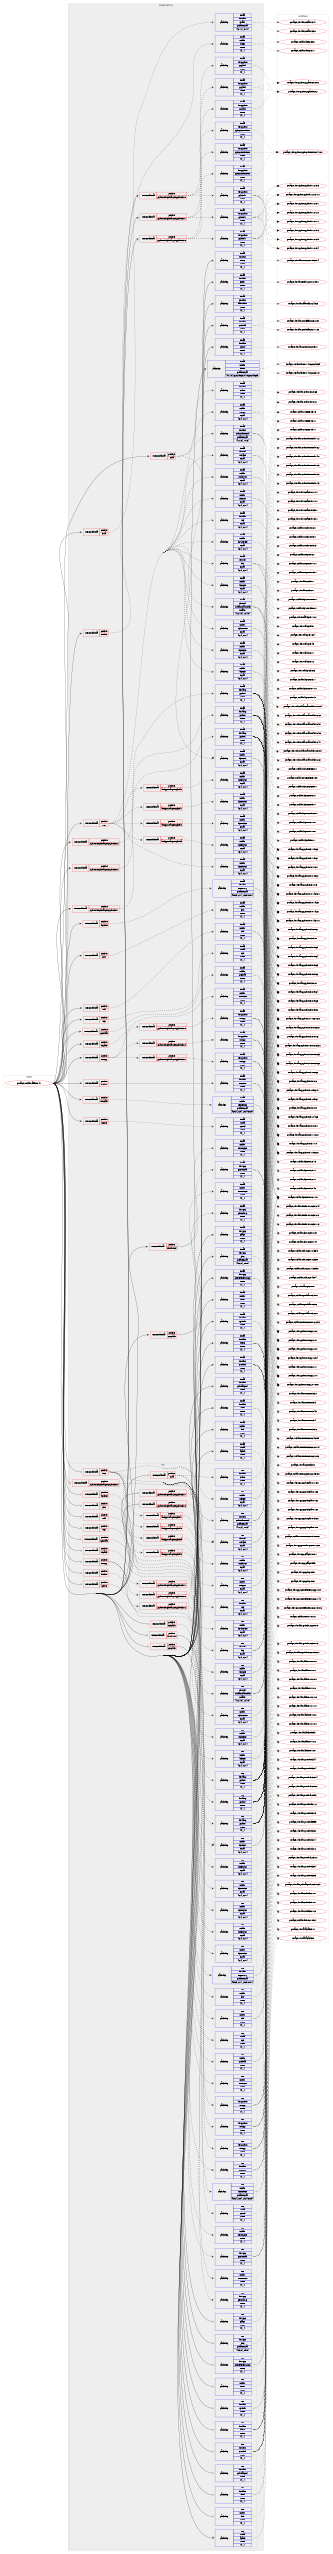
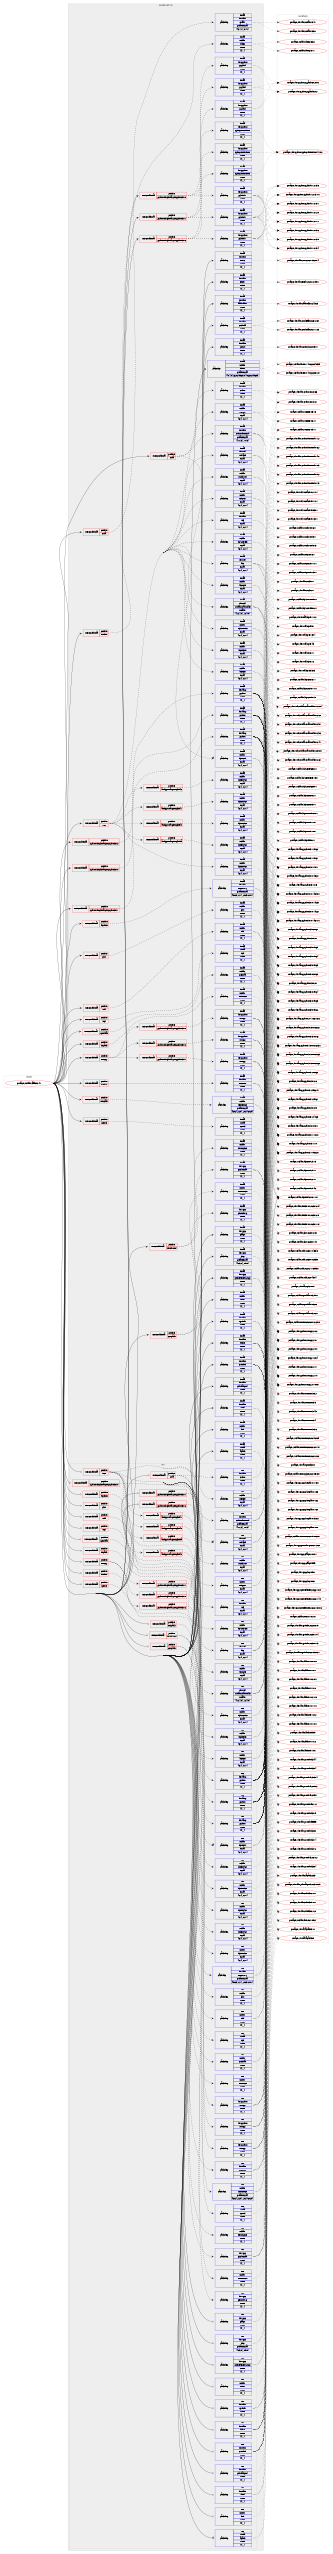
none -> (303, 1635)
(303, 1876) -> (303, 1876)
